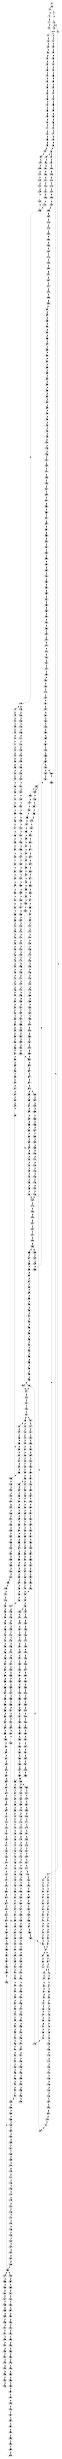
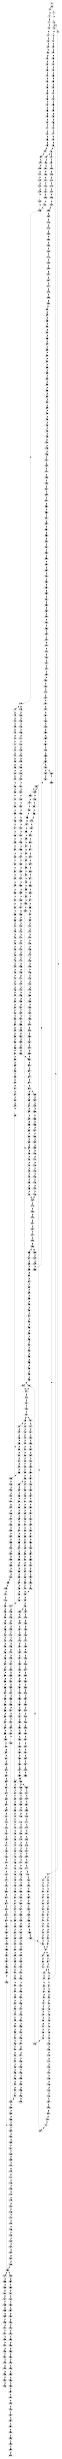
(51, 31) -> (48, 31)
(21, 1819) -> none
